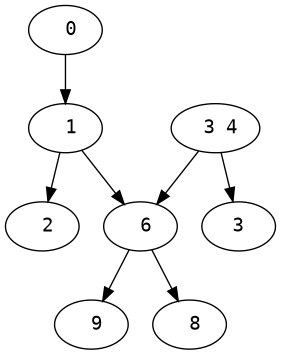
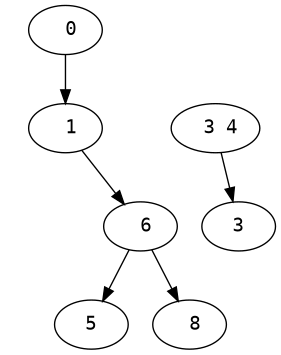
(182, 172) -> none
(42, 226) -> none
(91, 325) -> (91, 325)
